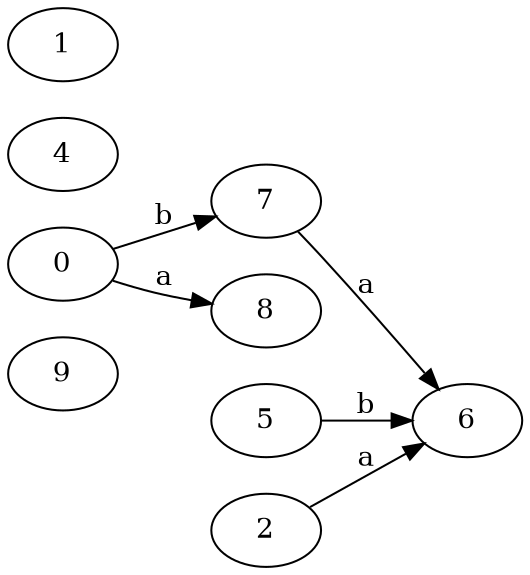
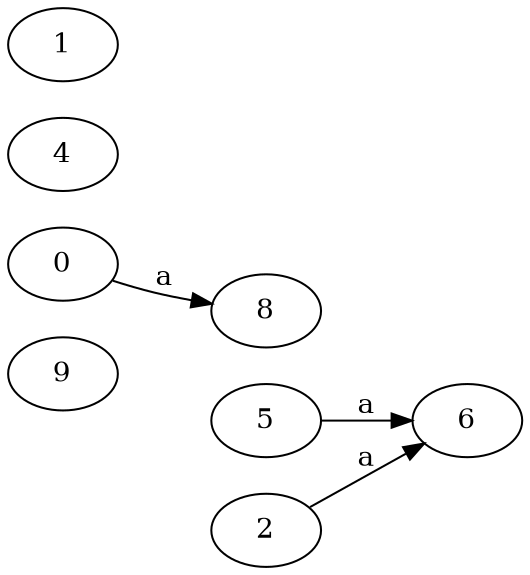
(266, 201) -> none
(367, 405) -> (367, 405)
